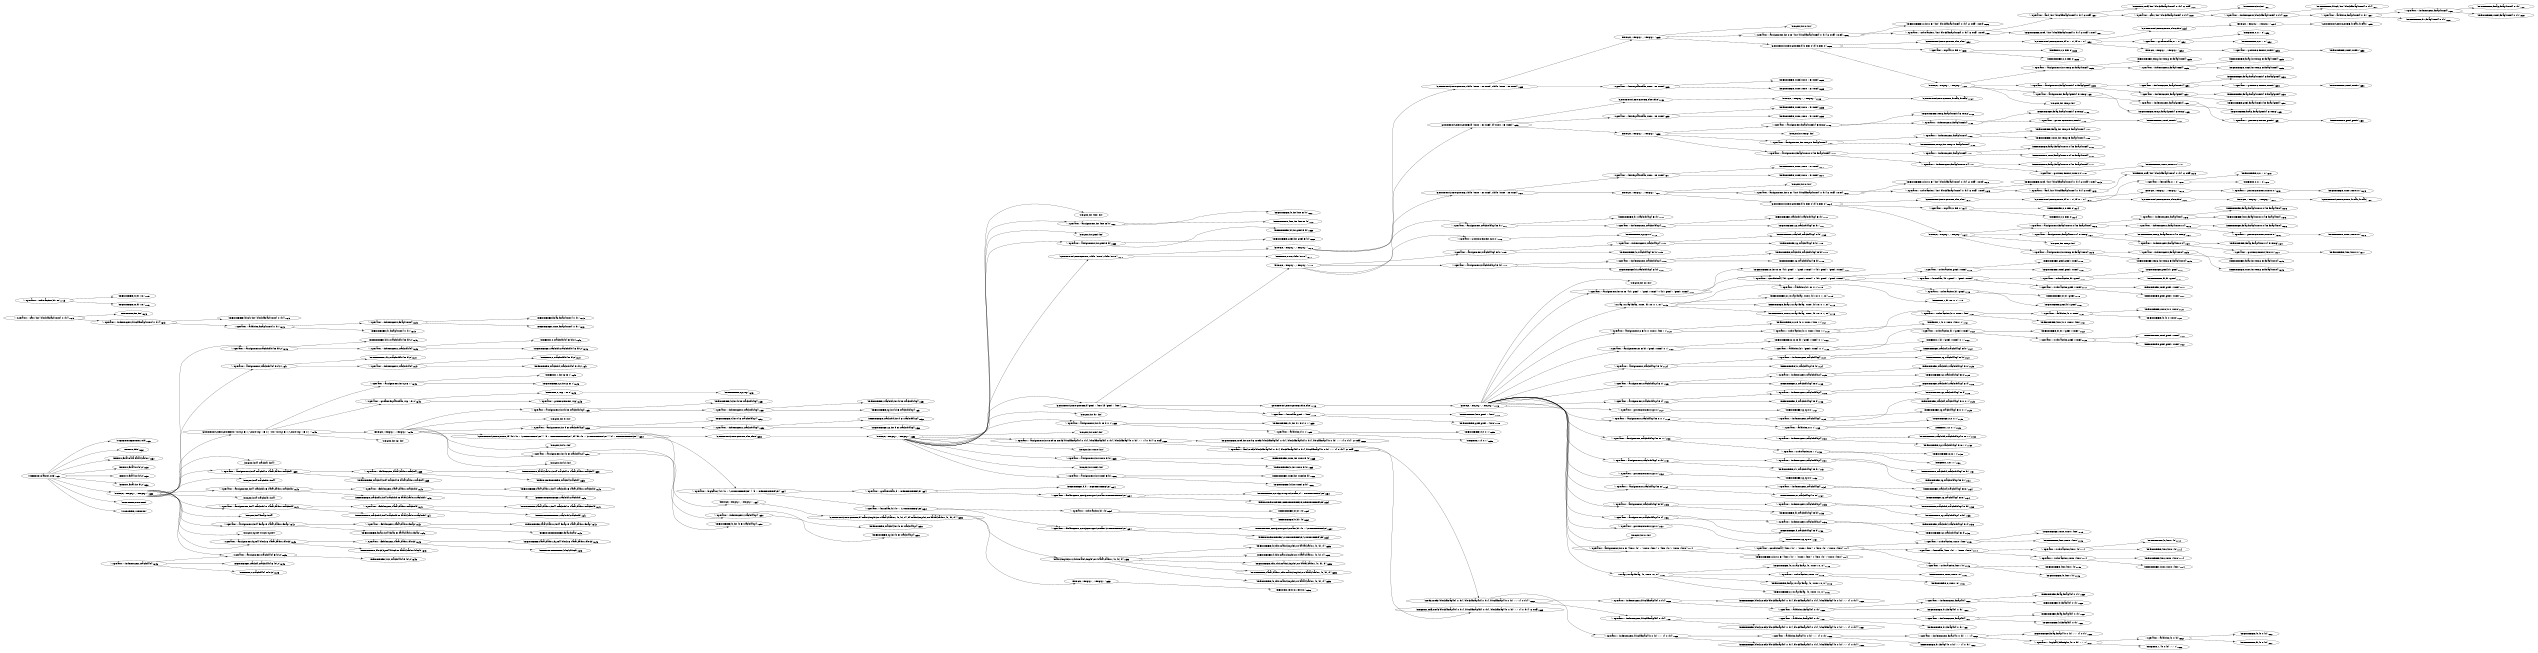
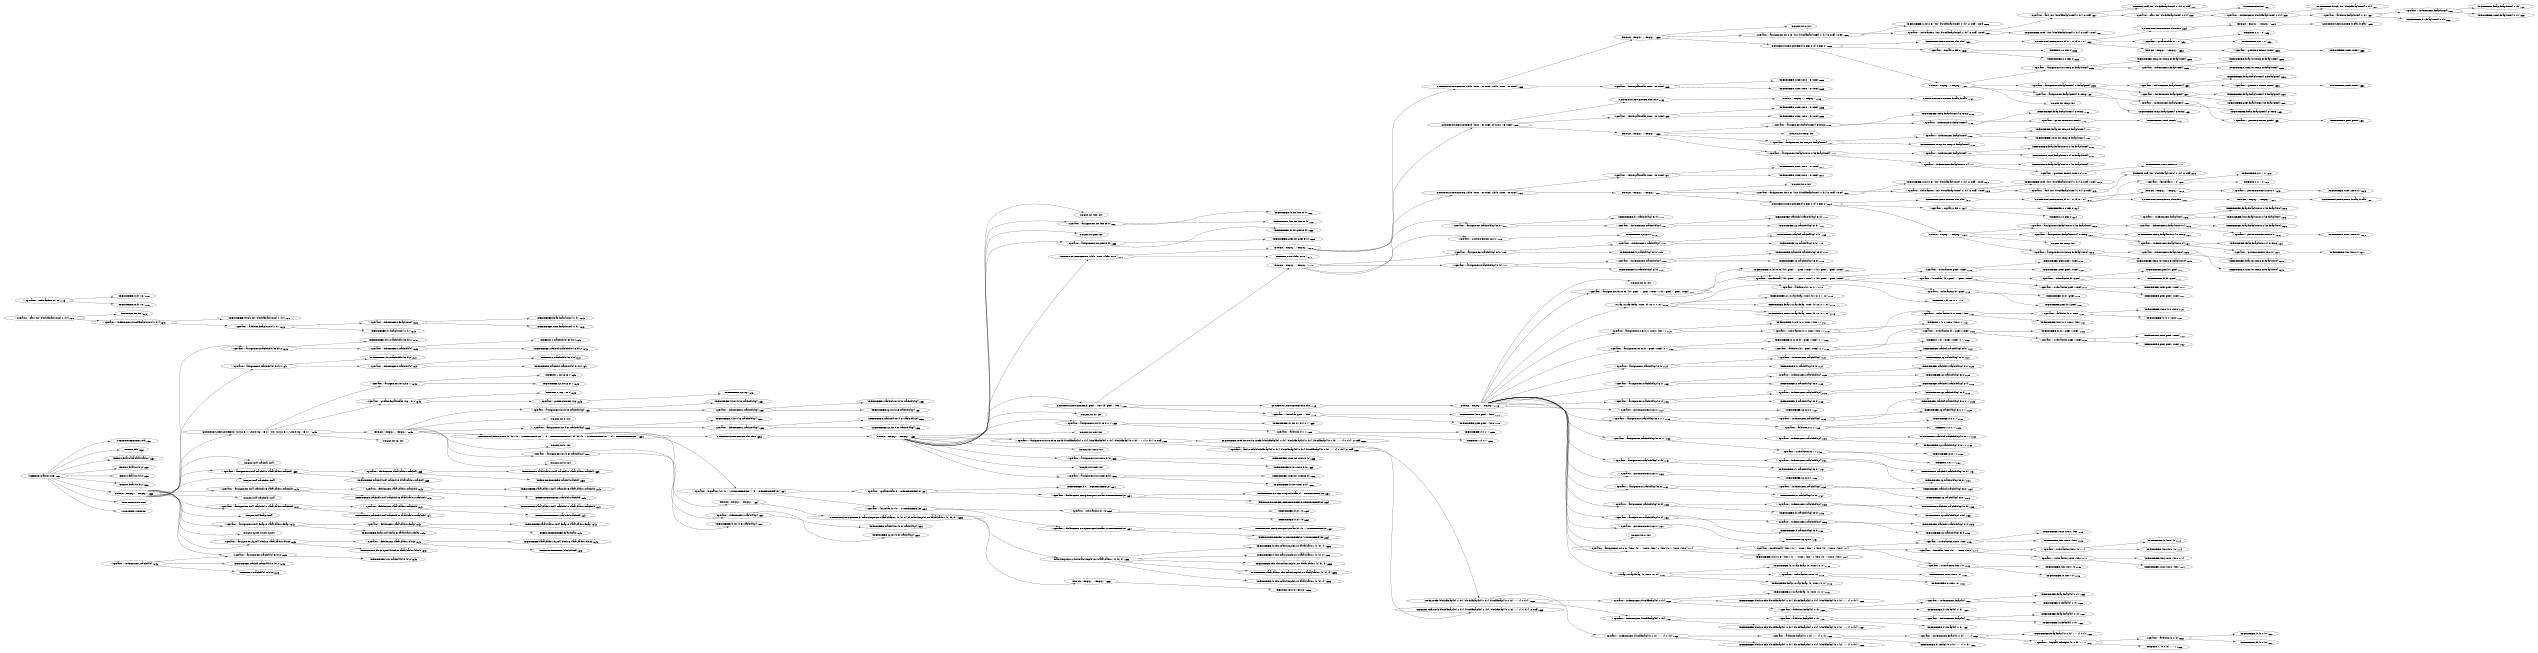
(2115, 221) -> none
(649, 393) -> (654, 398)
(1709, 587) -> (1720, 596)
